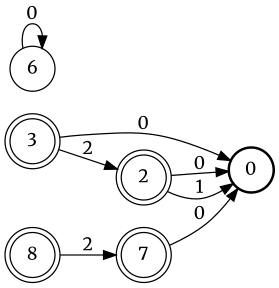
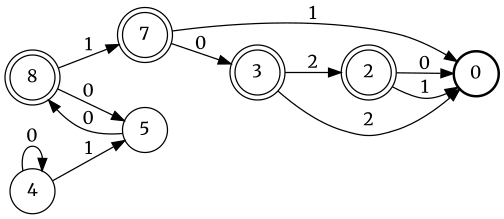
none -> (195, 52)
(32, 69) -> (32, 191)
(144, 124) -> (369, 121)
none -> (145, 130)
(200, 214) -> (313, 14)
(88, 246) -> (89, 46)
